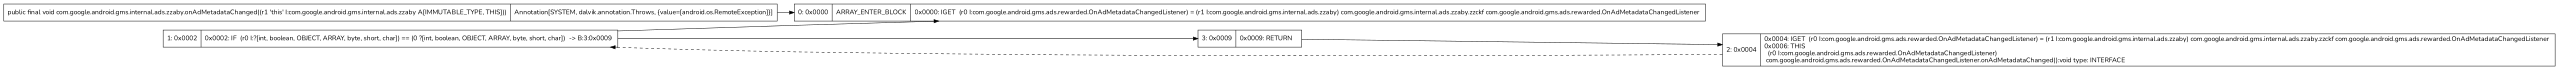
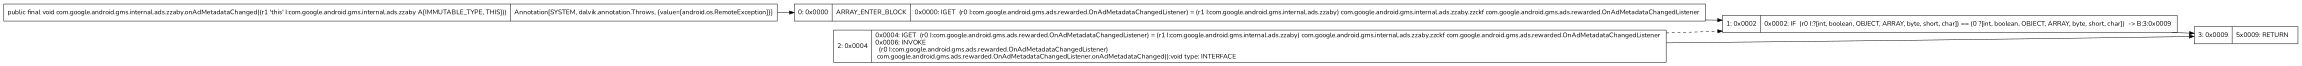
(776, 26) -> (1712, 20)
(1269, 38) -> (2265, 35)
(1510, 42) -> (1928, 40)
(1786, 46) -> (902, 42)
